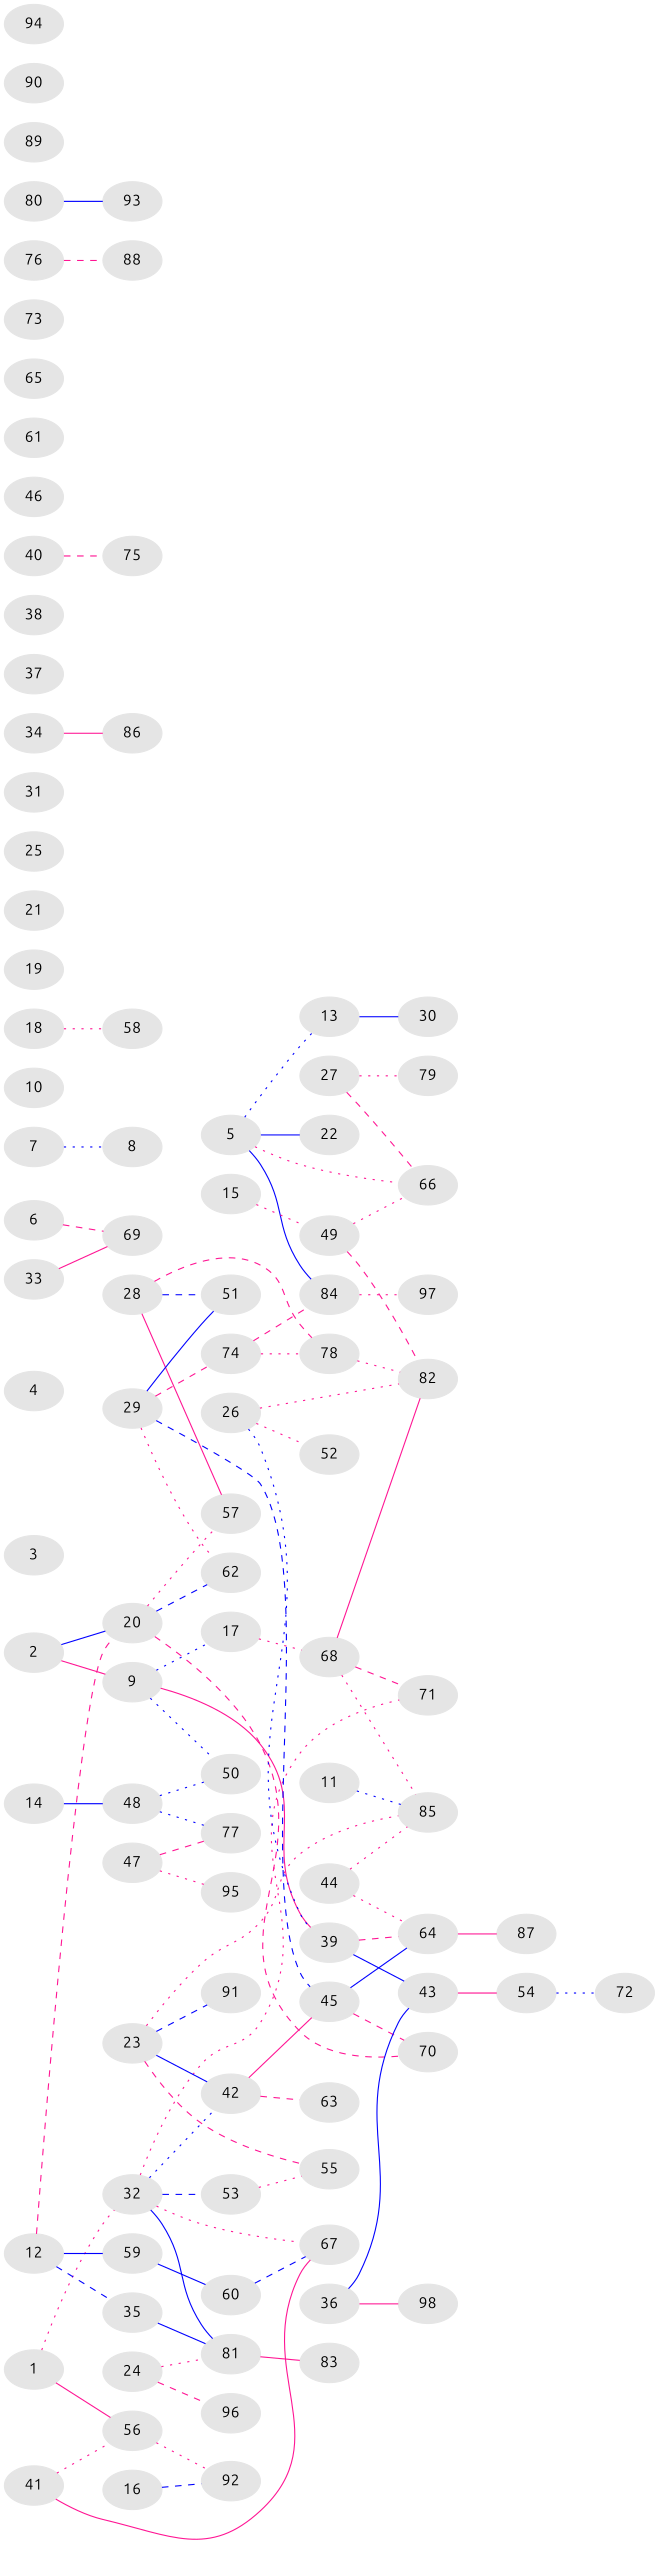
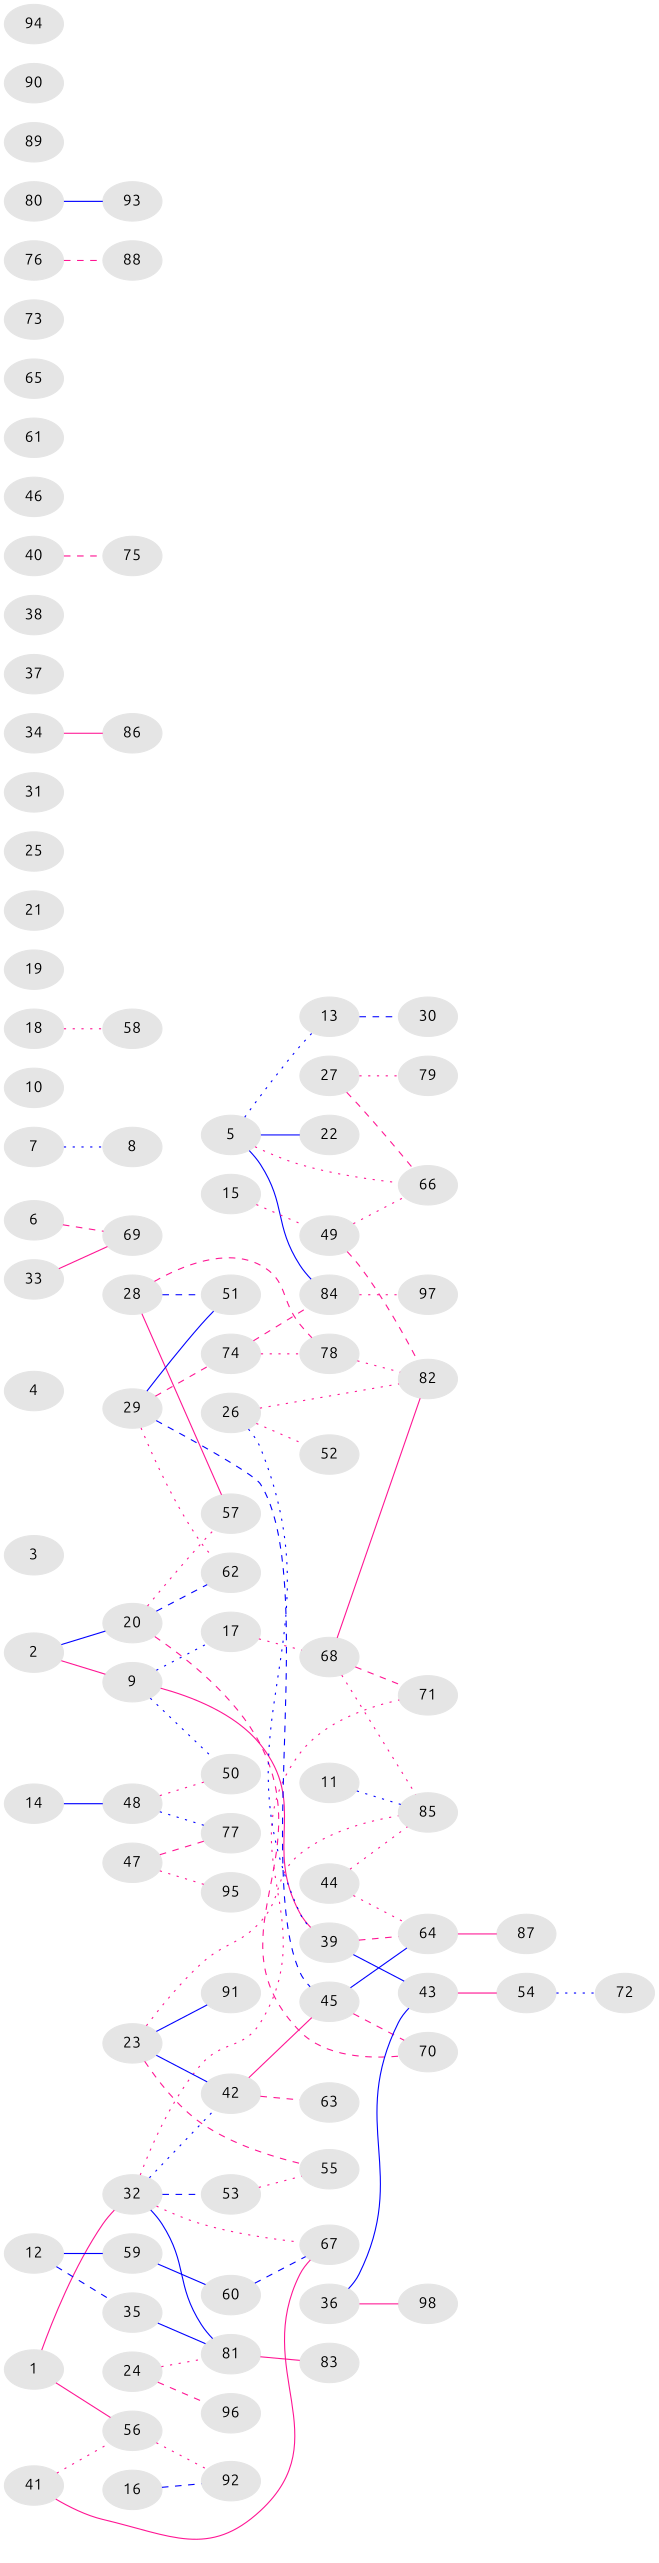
(379, 1017) -> (379, 1017)
(182, 1789) -> (182, 1789)
(62, 1933) -> none
(182, 2018) -> (182, 2018)
(69, 2284) -> (69, 2284)
